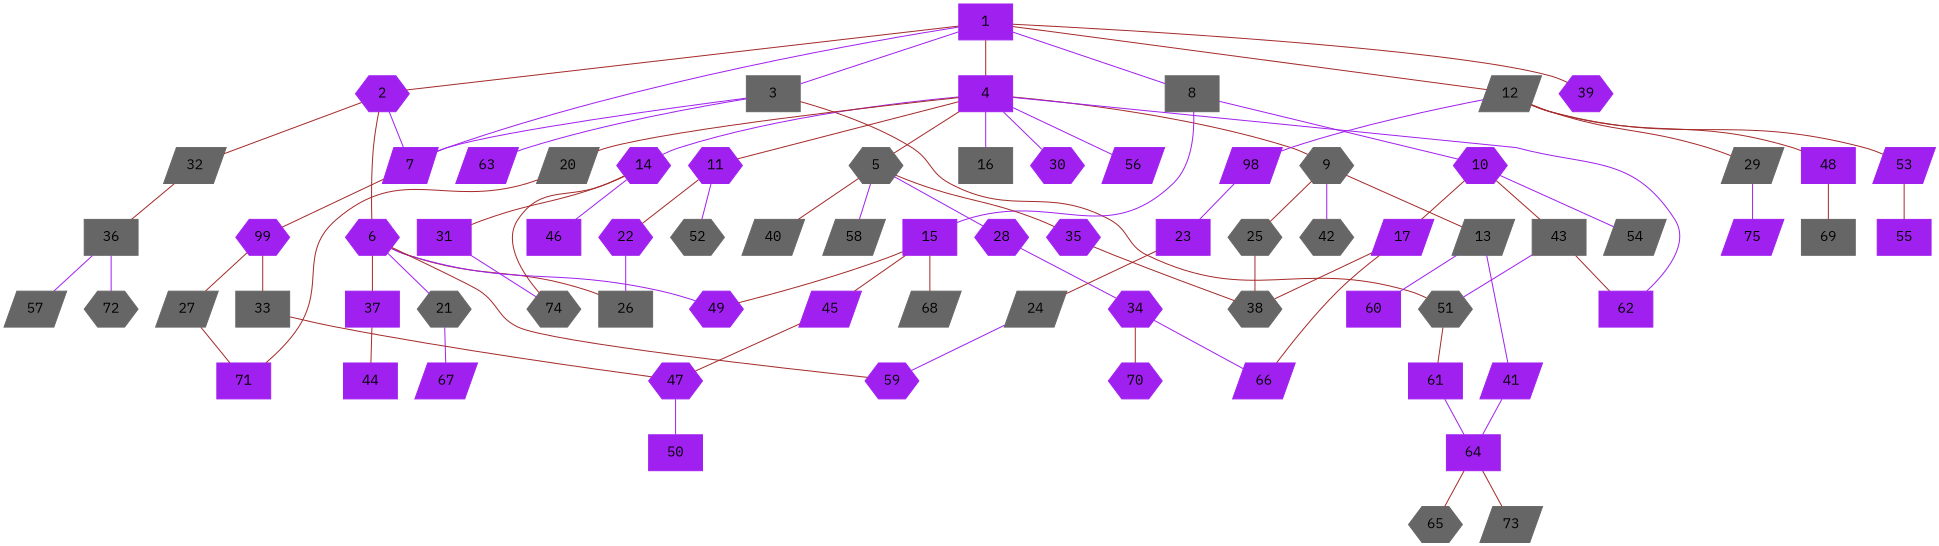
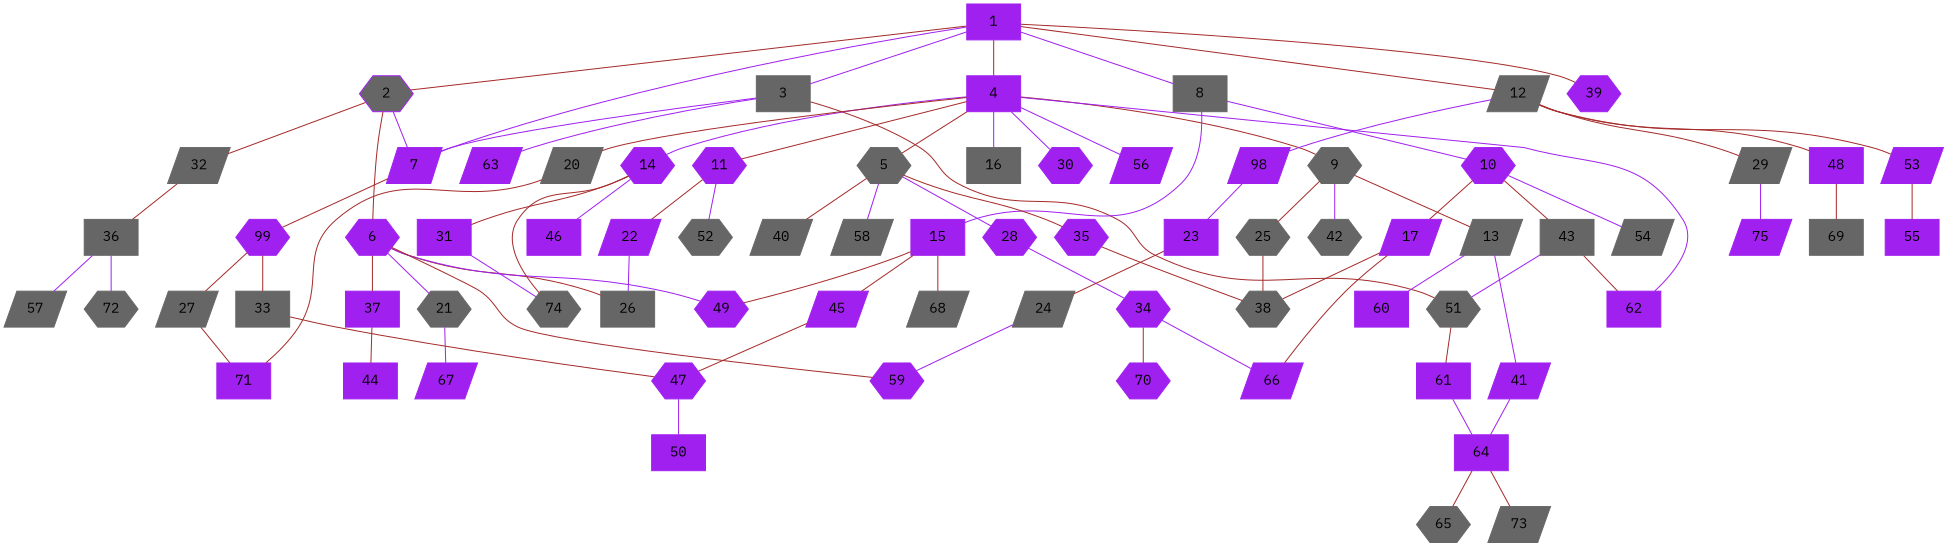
(382, 94) -> (386, 94)
(626, 237) -> (630, 237)
